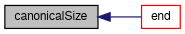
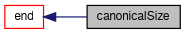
(126, 17) -> (71, 17)
